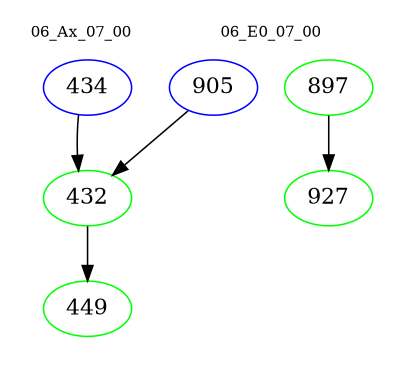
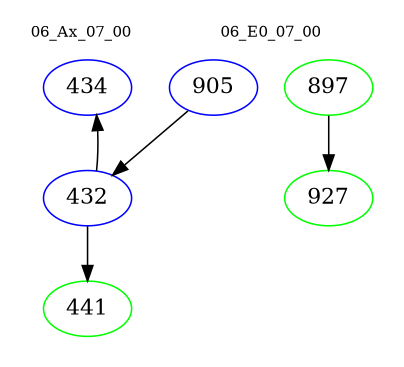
(77, 135) -> (98, 151)
(88, 198) -> (88, 198)
(88, 309) -> (88, 309)
